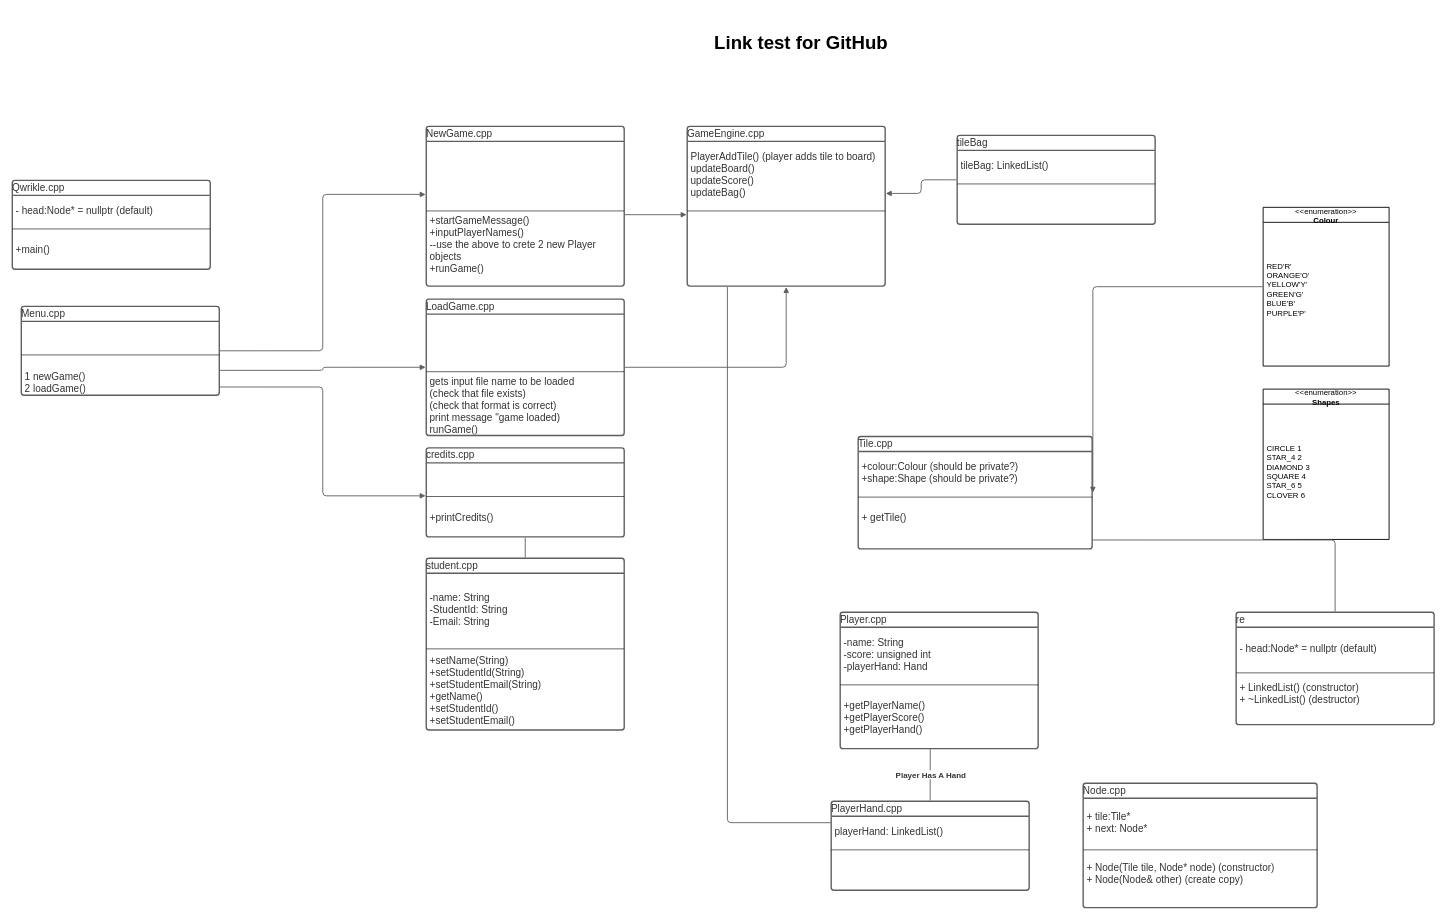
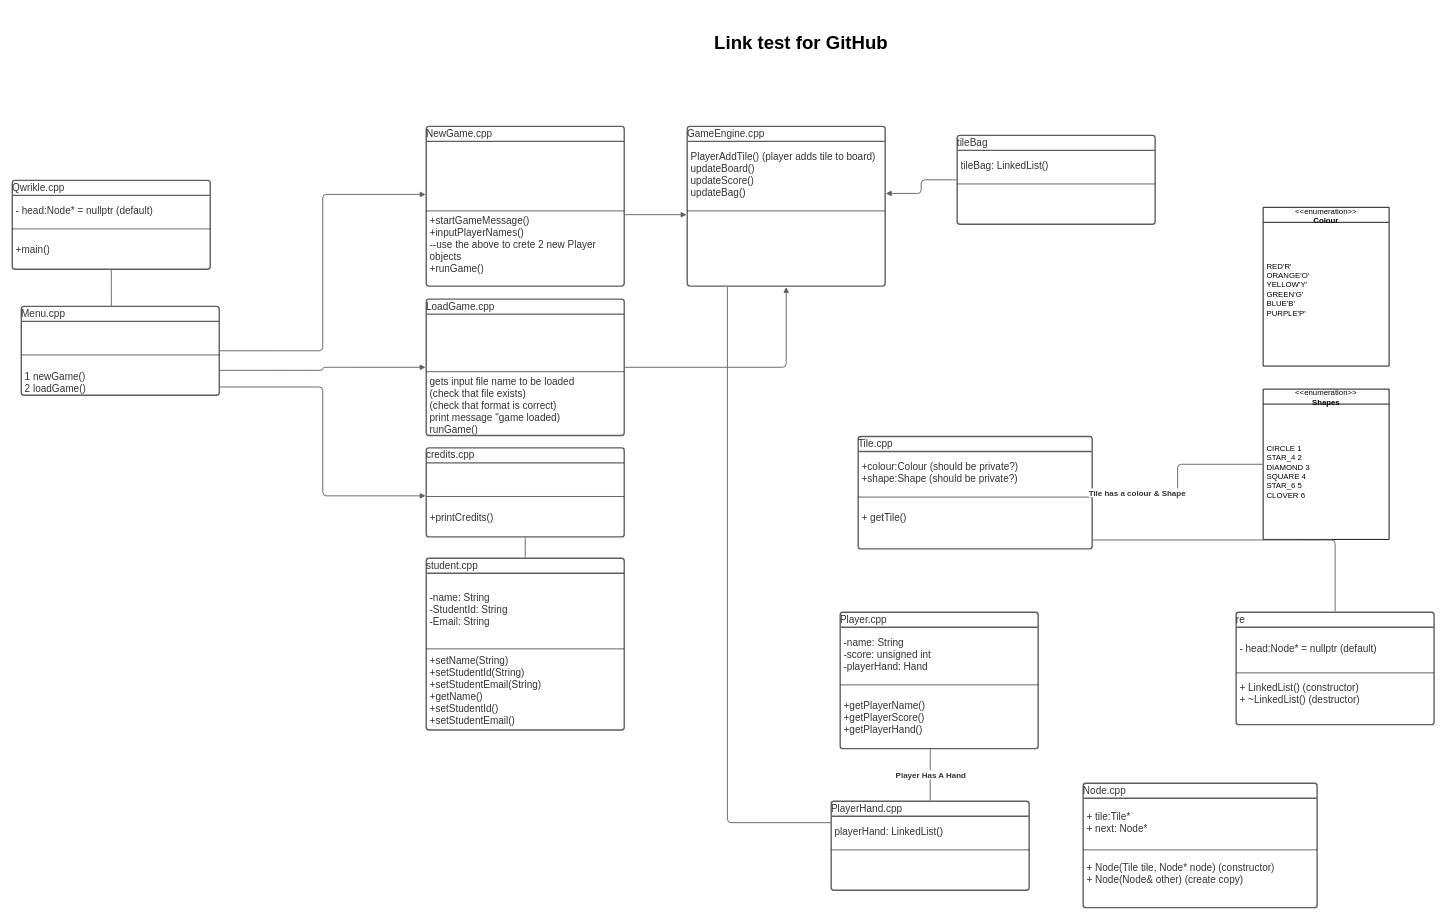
(1102, 287) -> none
none -> (111, 288)
none -> (1178, 478)
